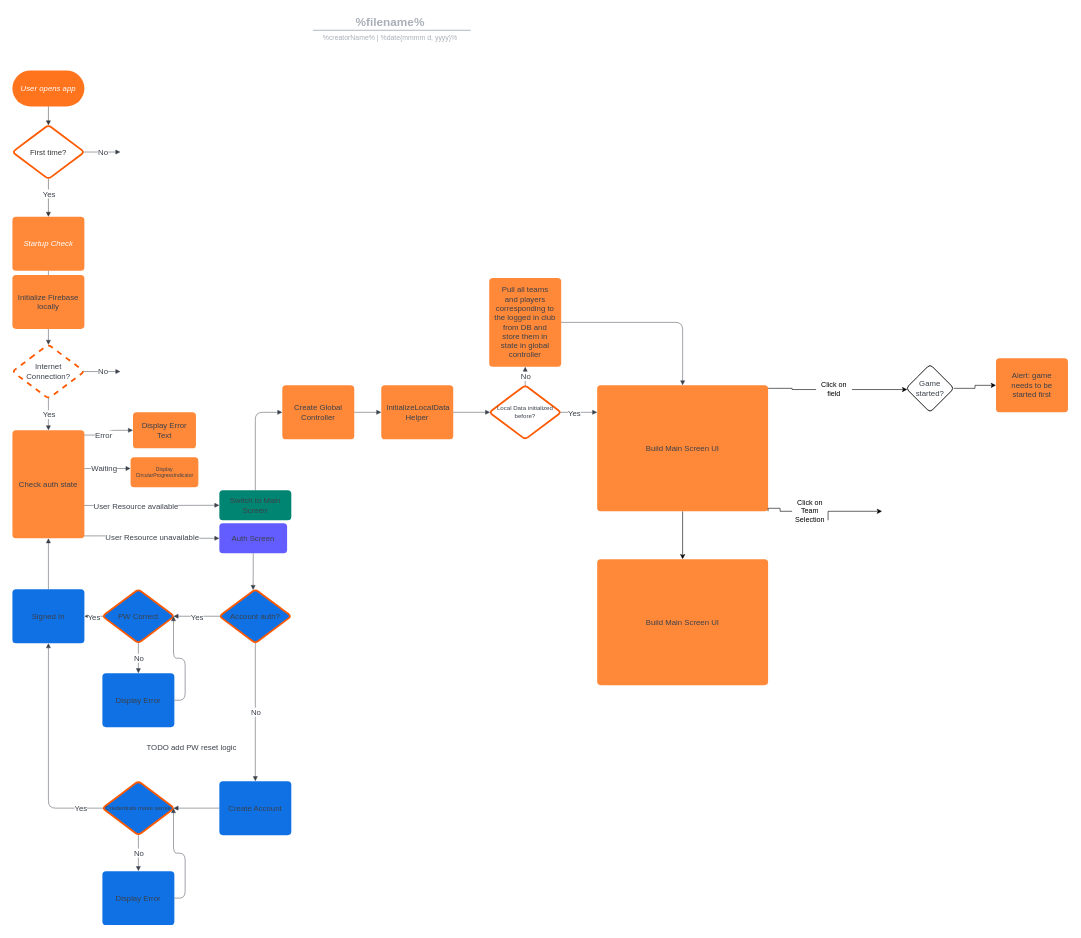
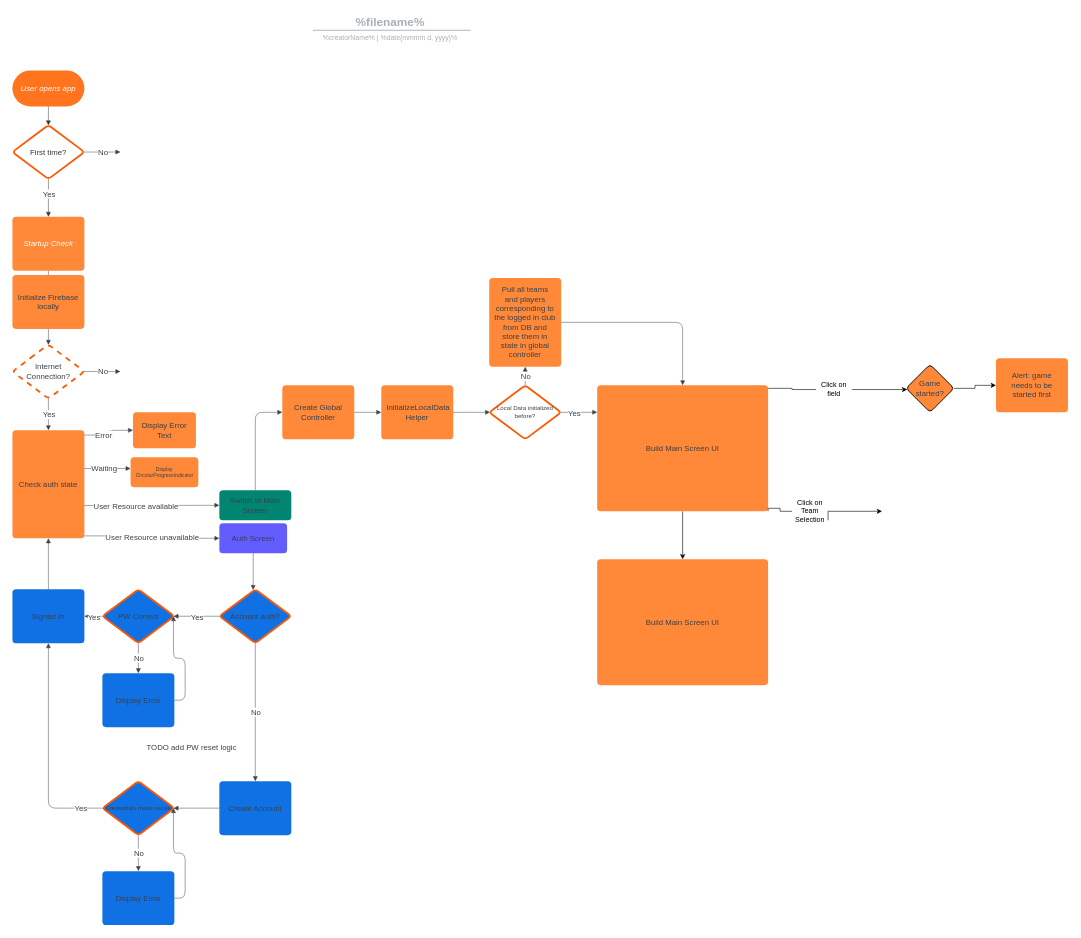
(930, 389) -> (930, 389)
